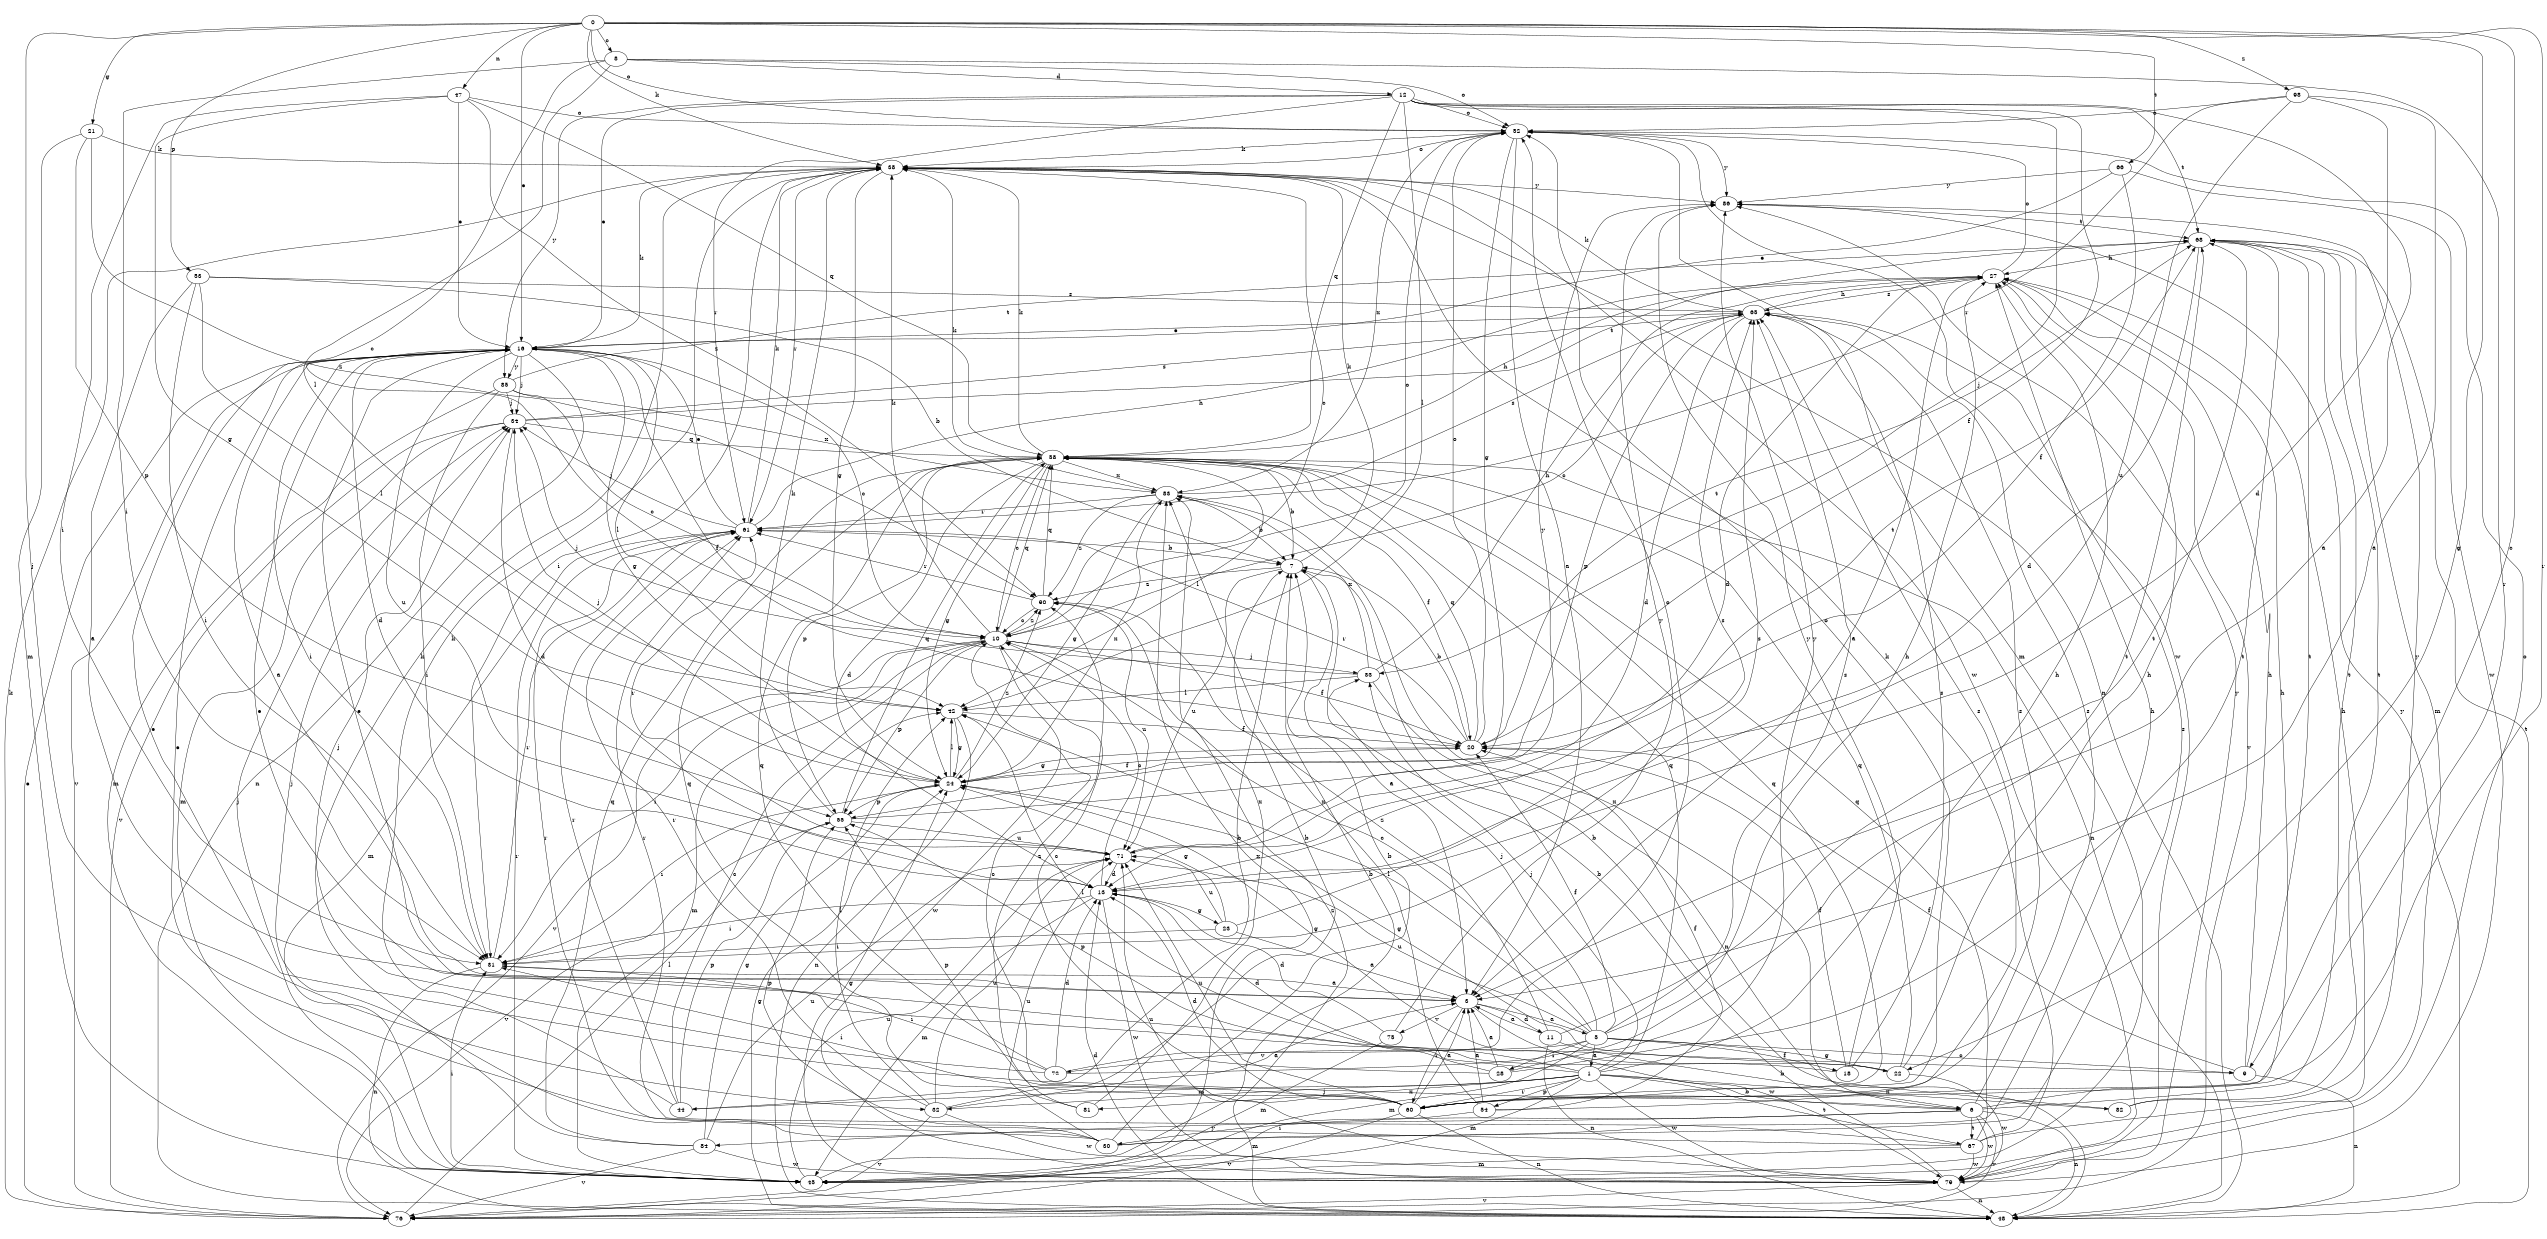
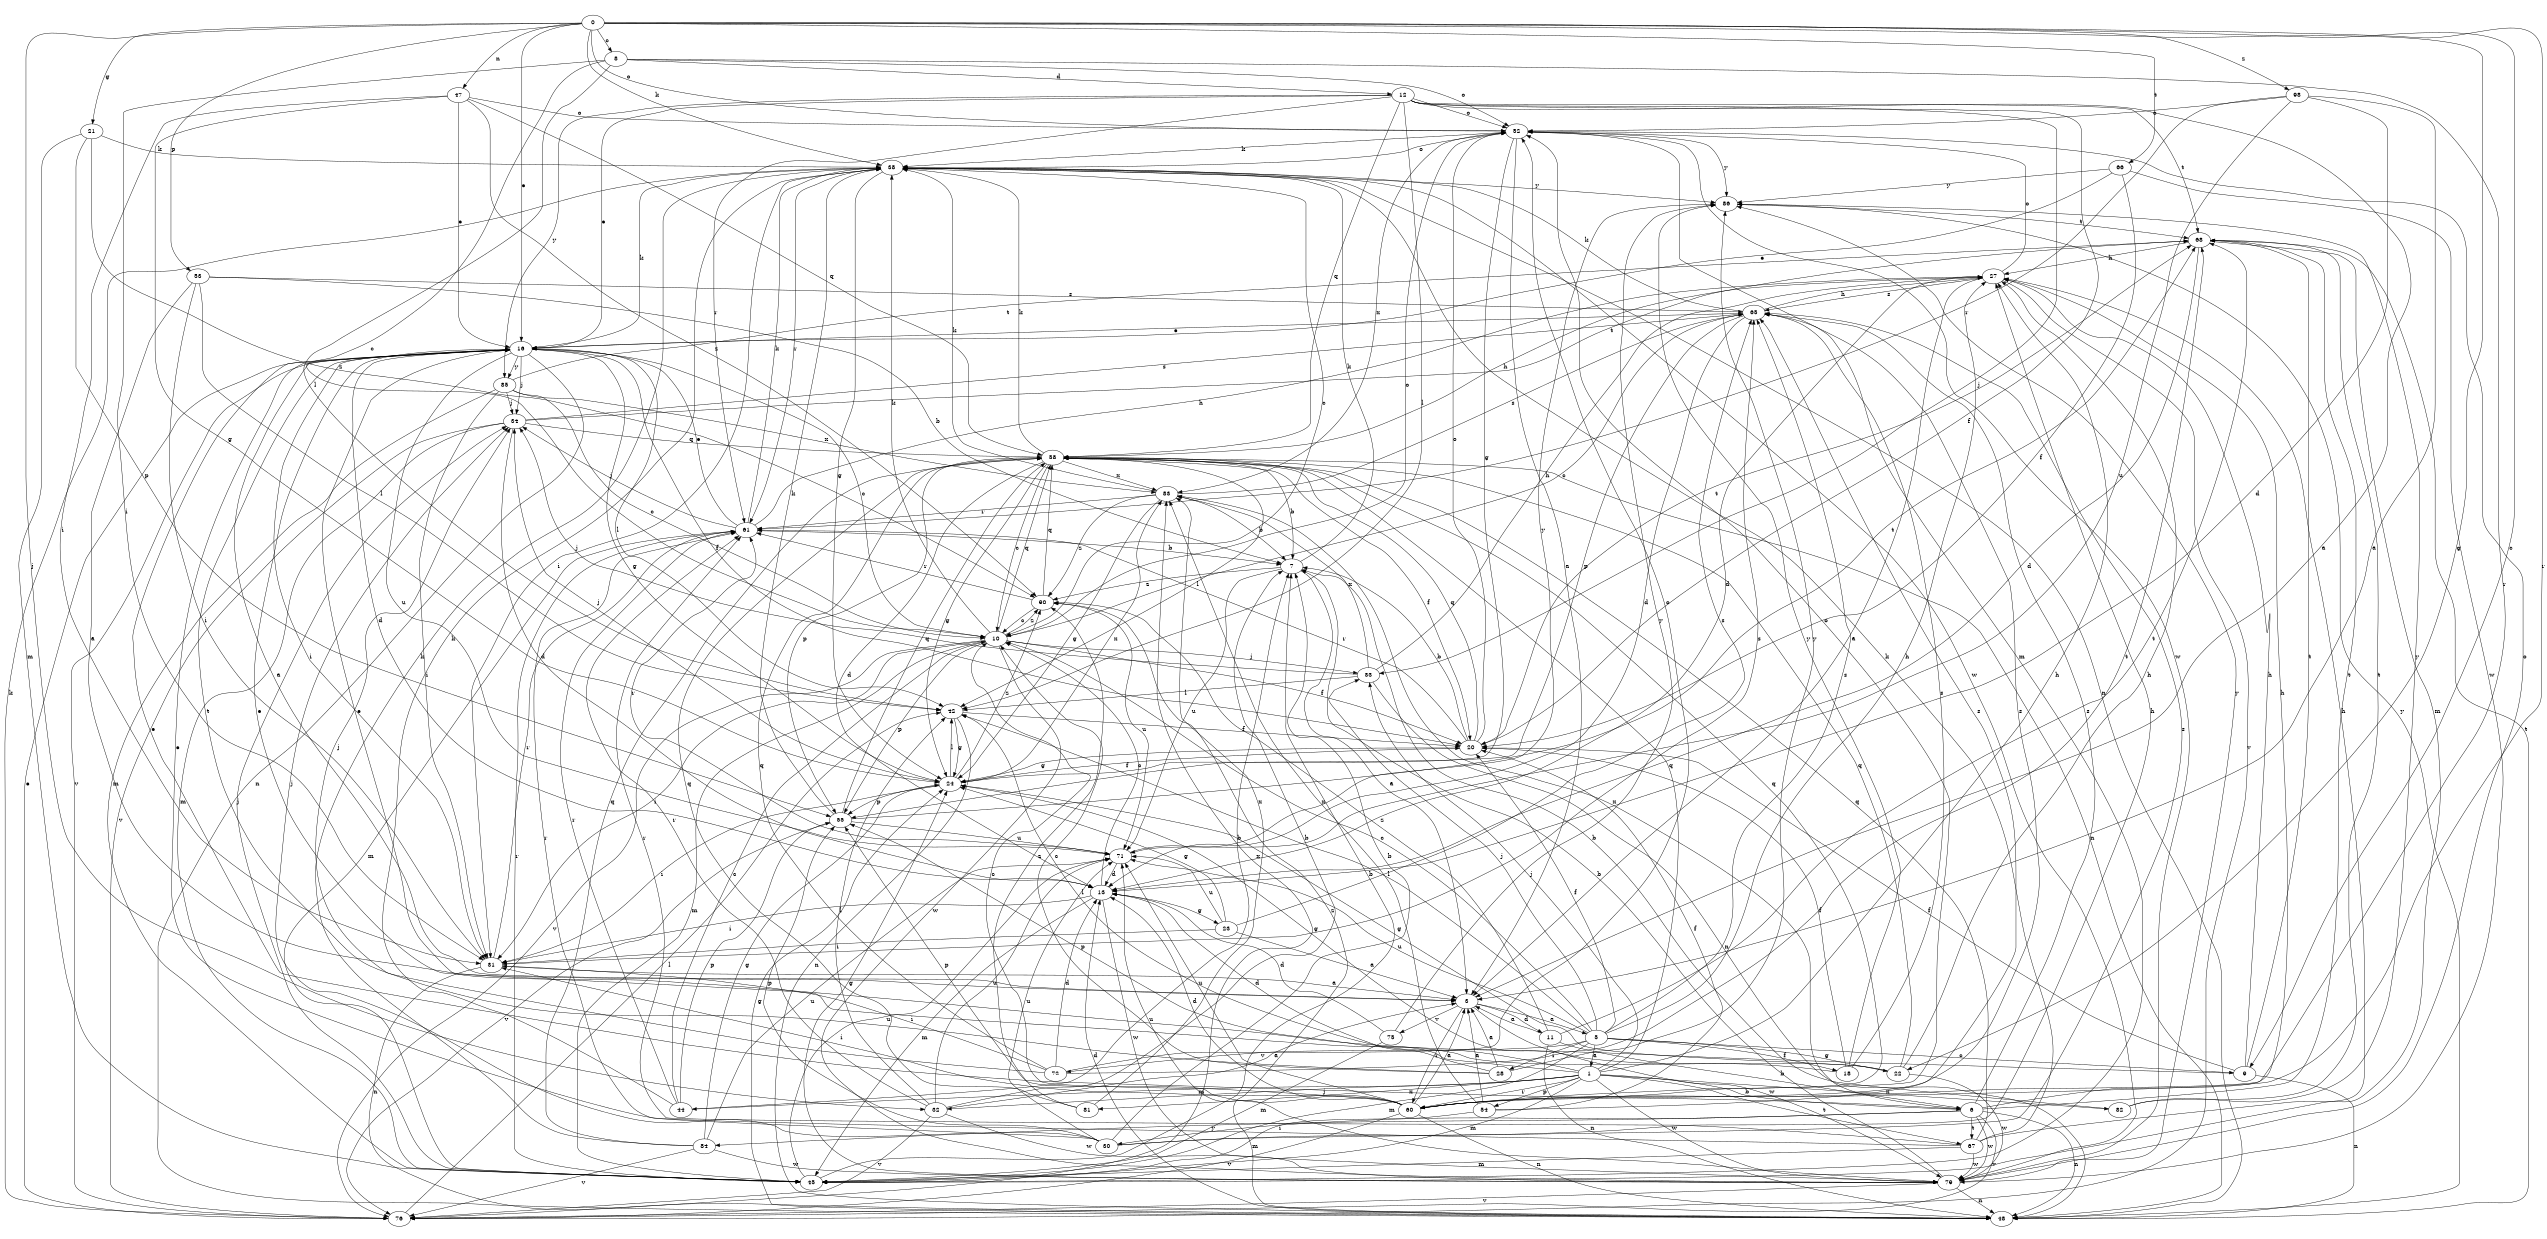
(2070, 871) -> (494, 1002)
(517, 1169) -> none
